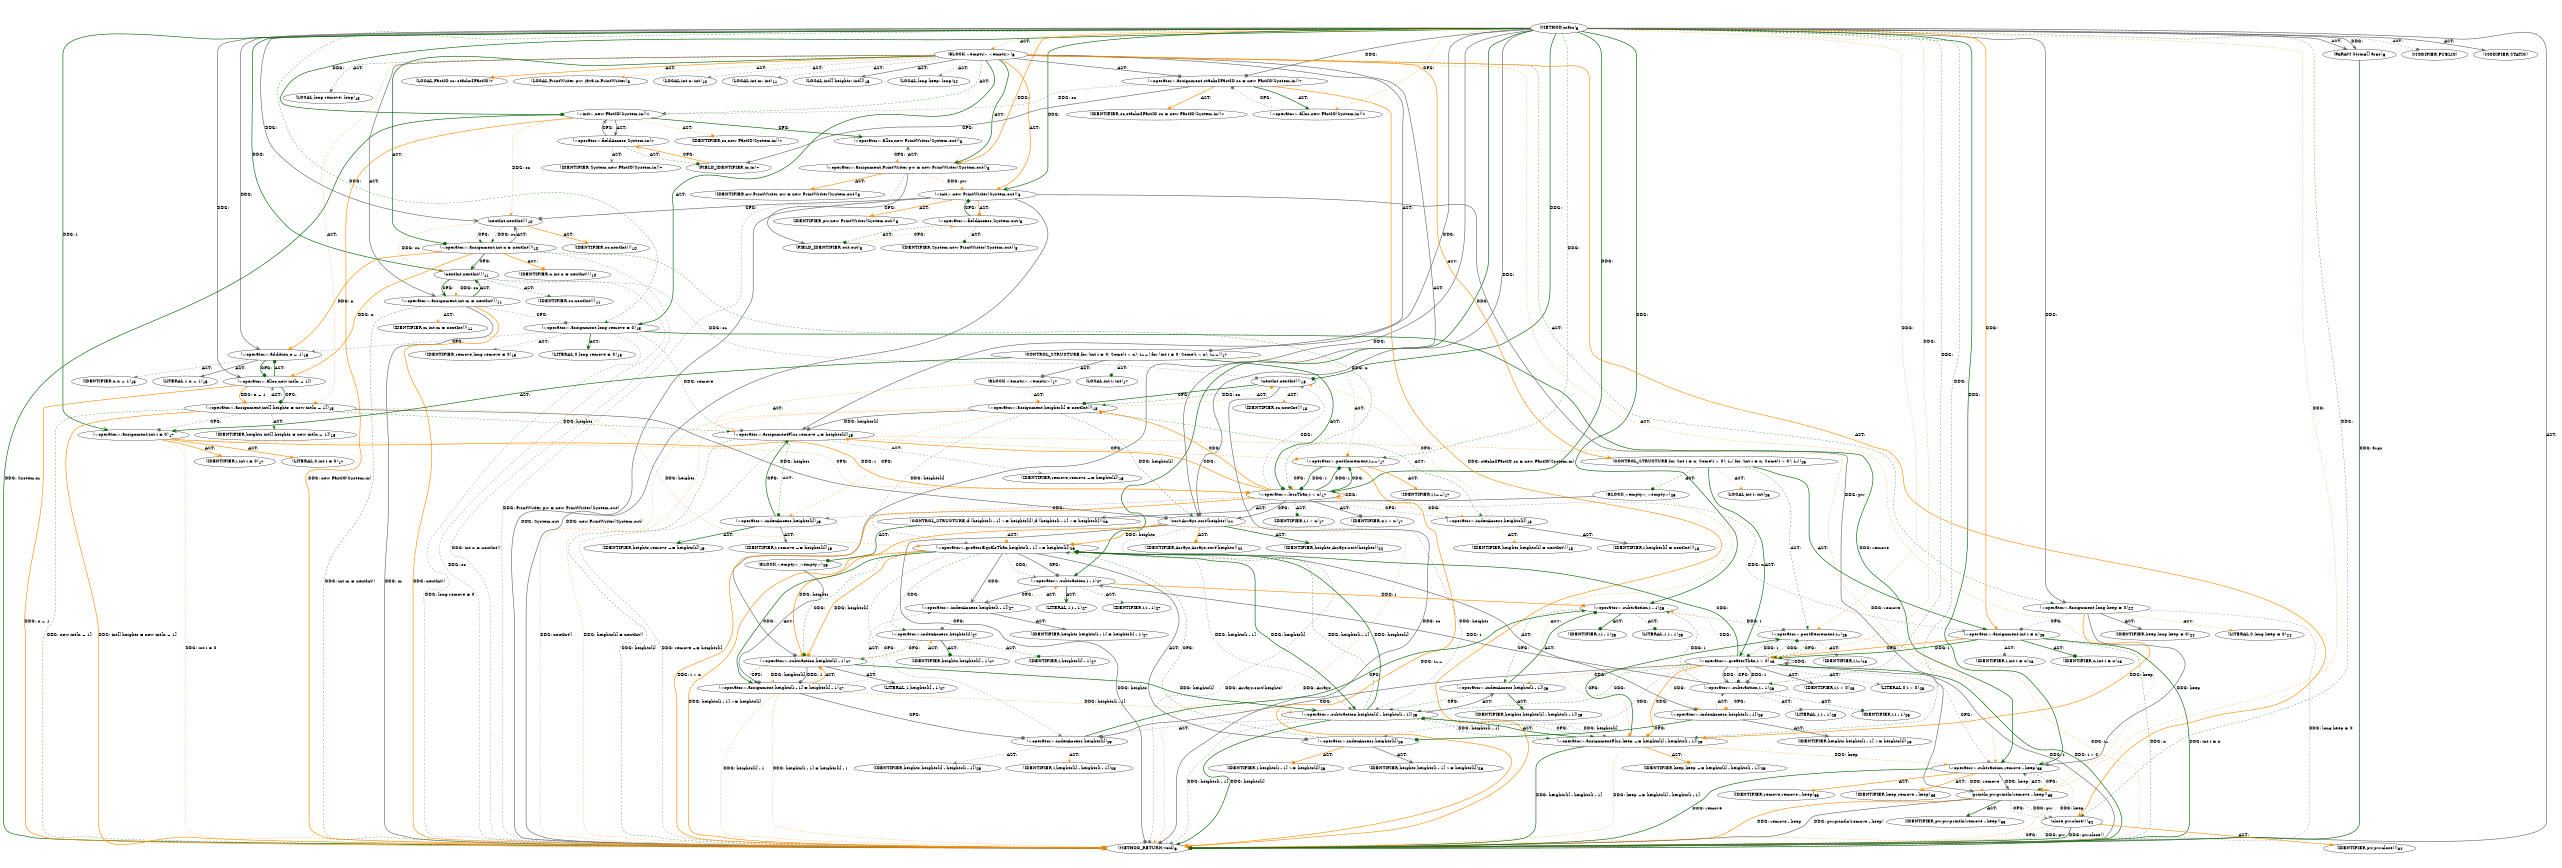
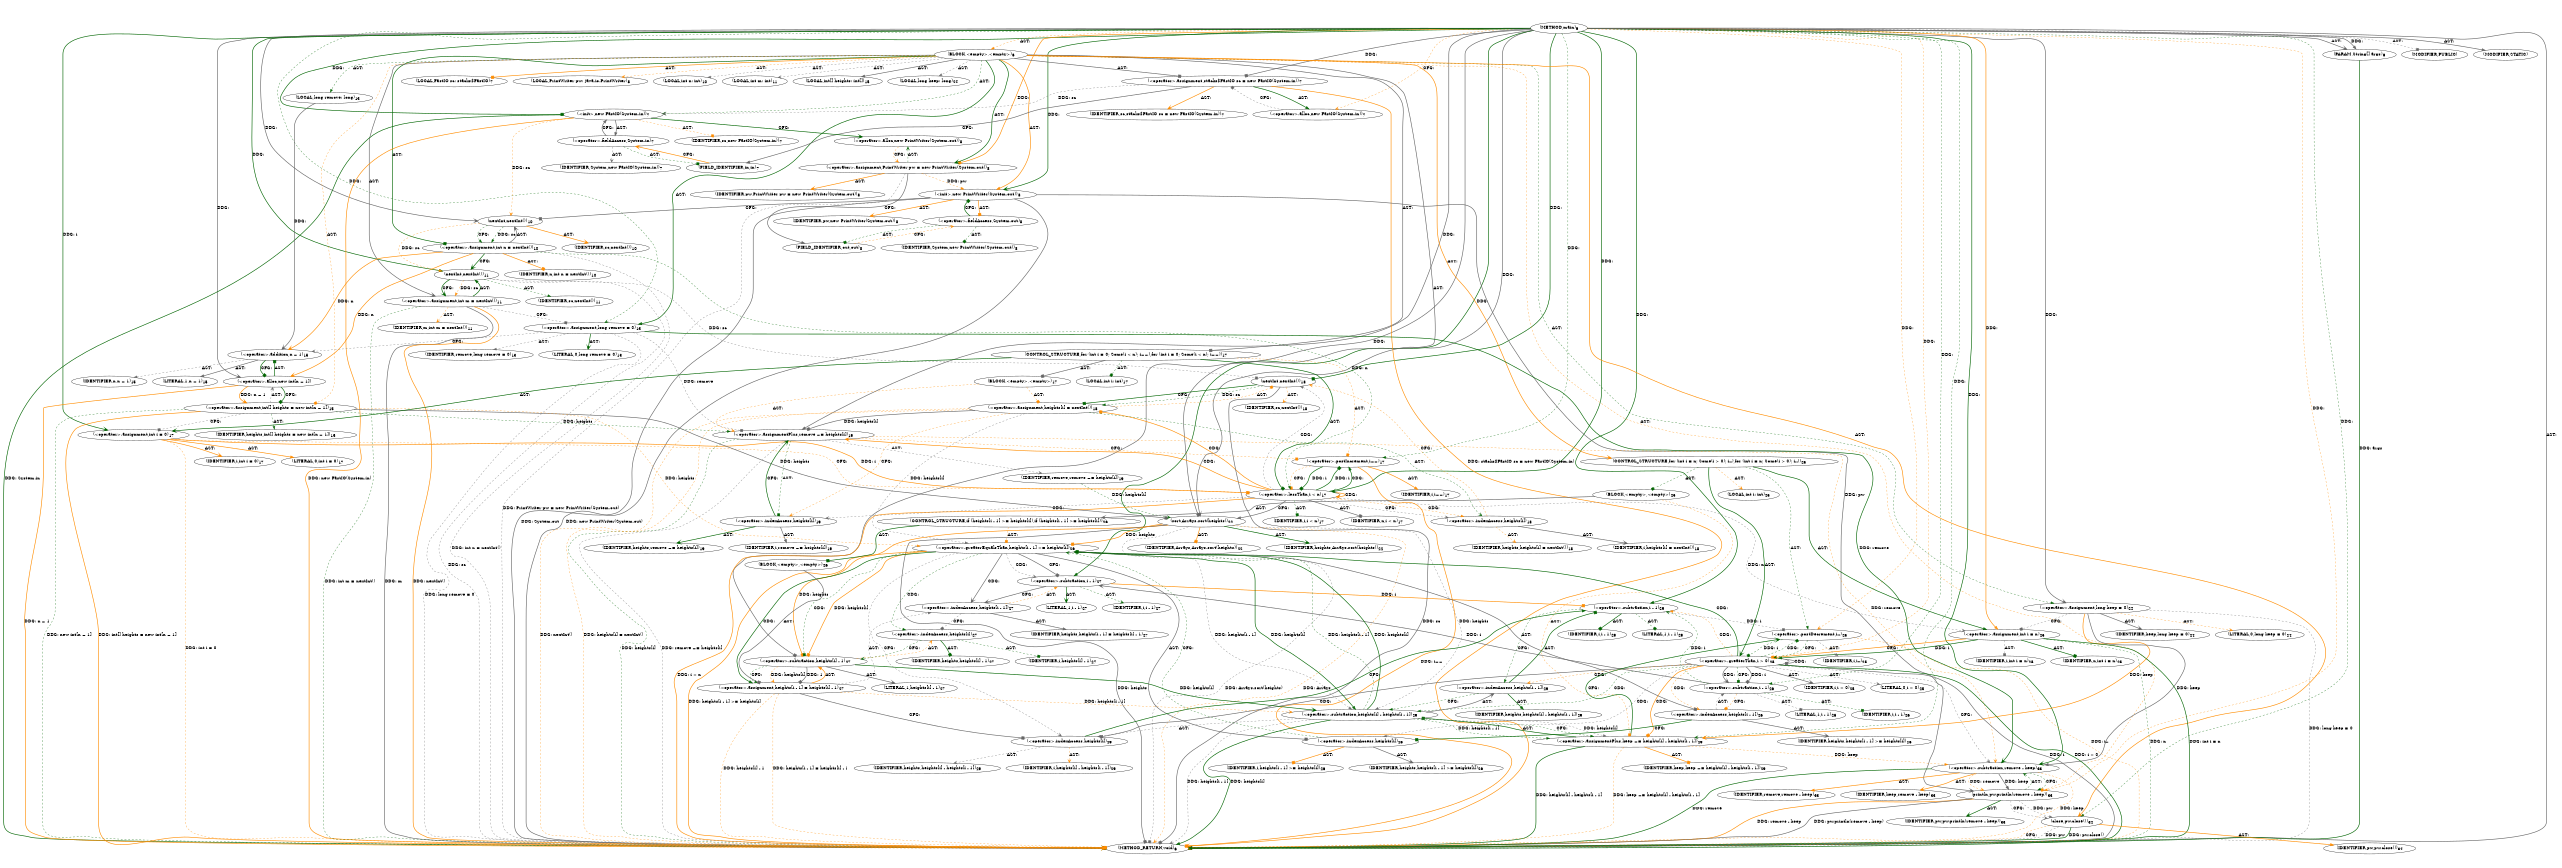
(731, 29) -> (294, 222)
(1132, 455) -> (1114, 501)
(646, 457) -> (646, 457)
